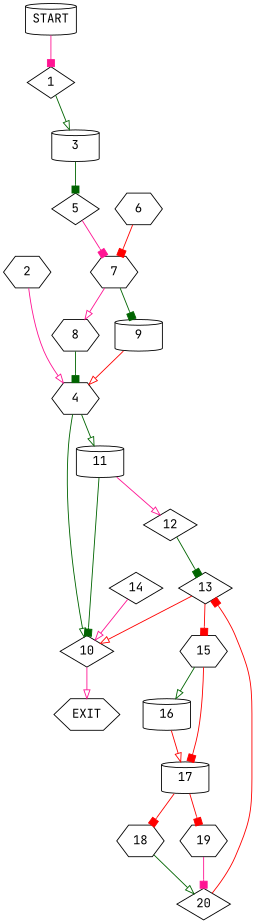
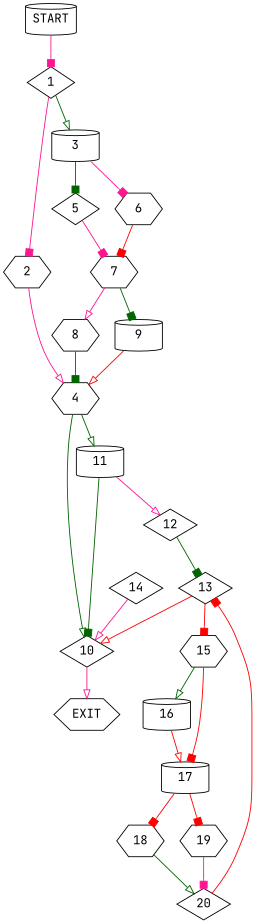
none -> (39, 172)
none -> (105, 175)
